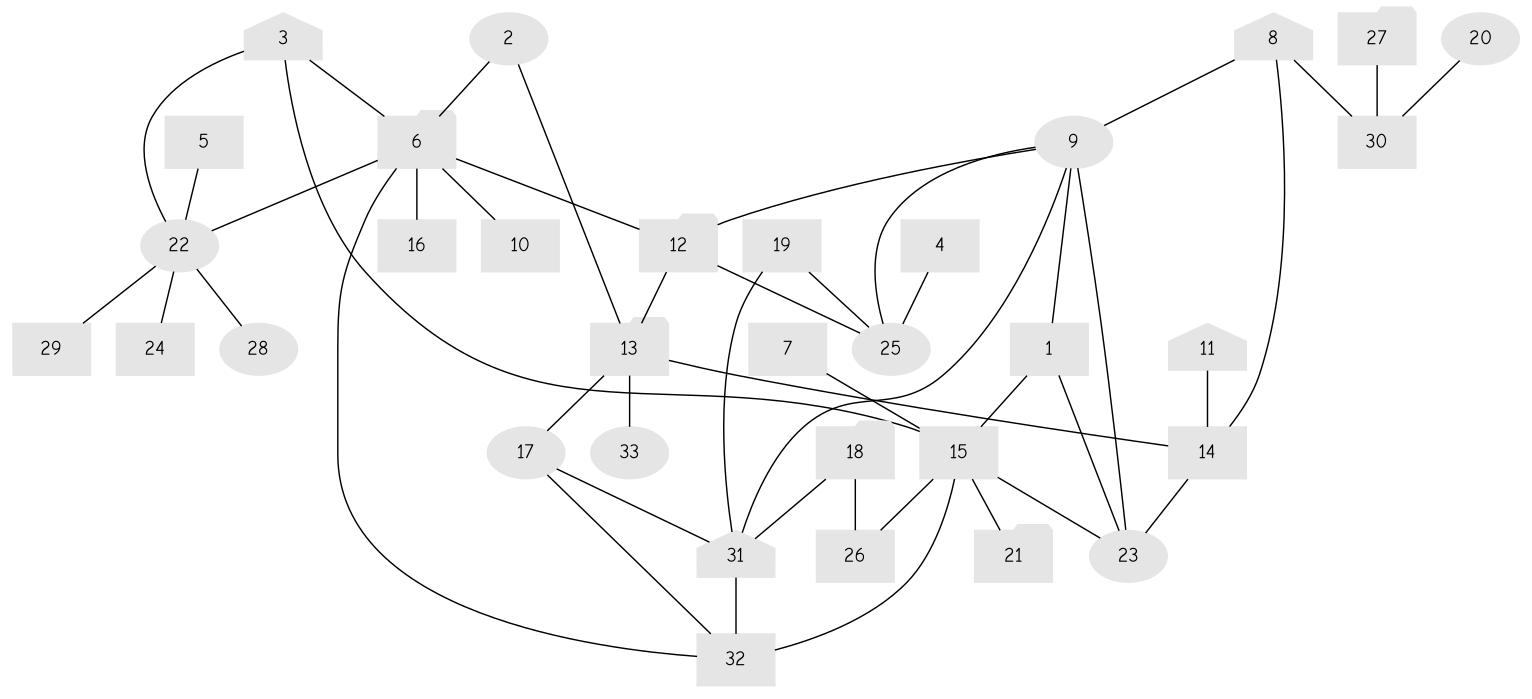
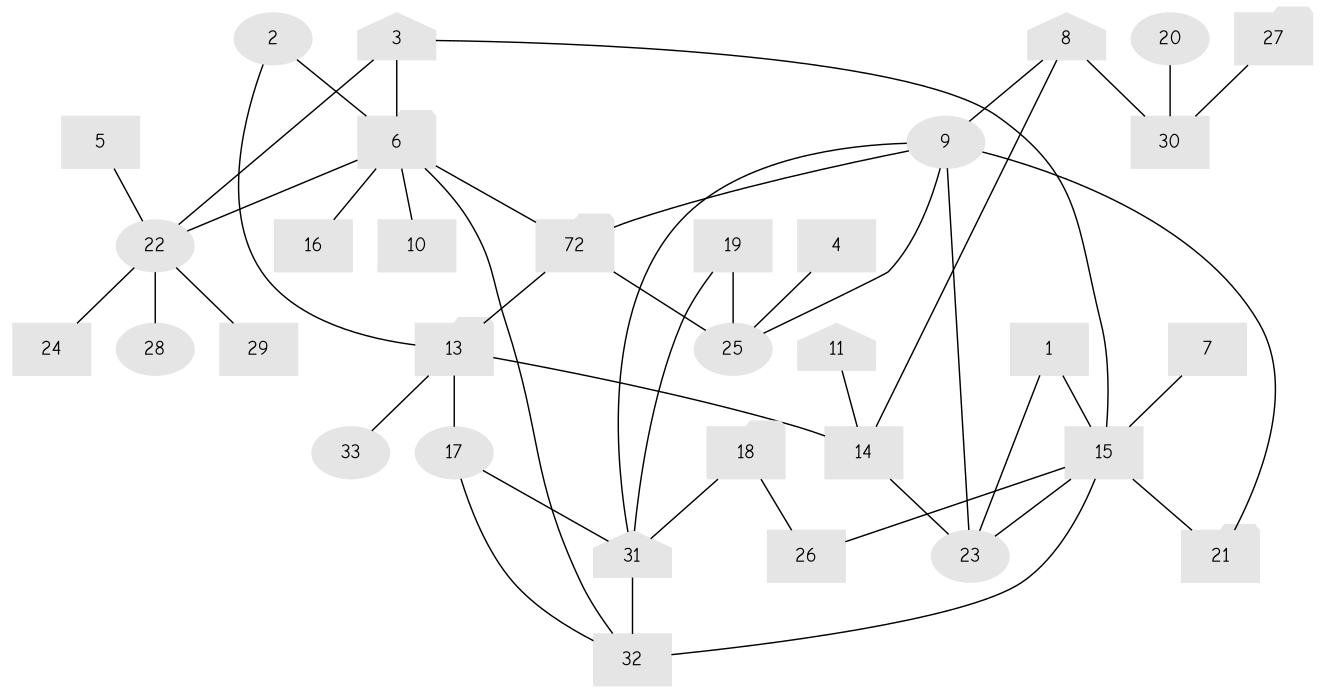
(678, 246) -> (575, 246)
(1062, 246) -> (1223, 277)
